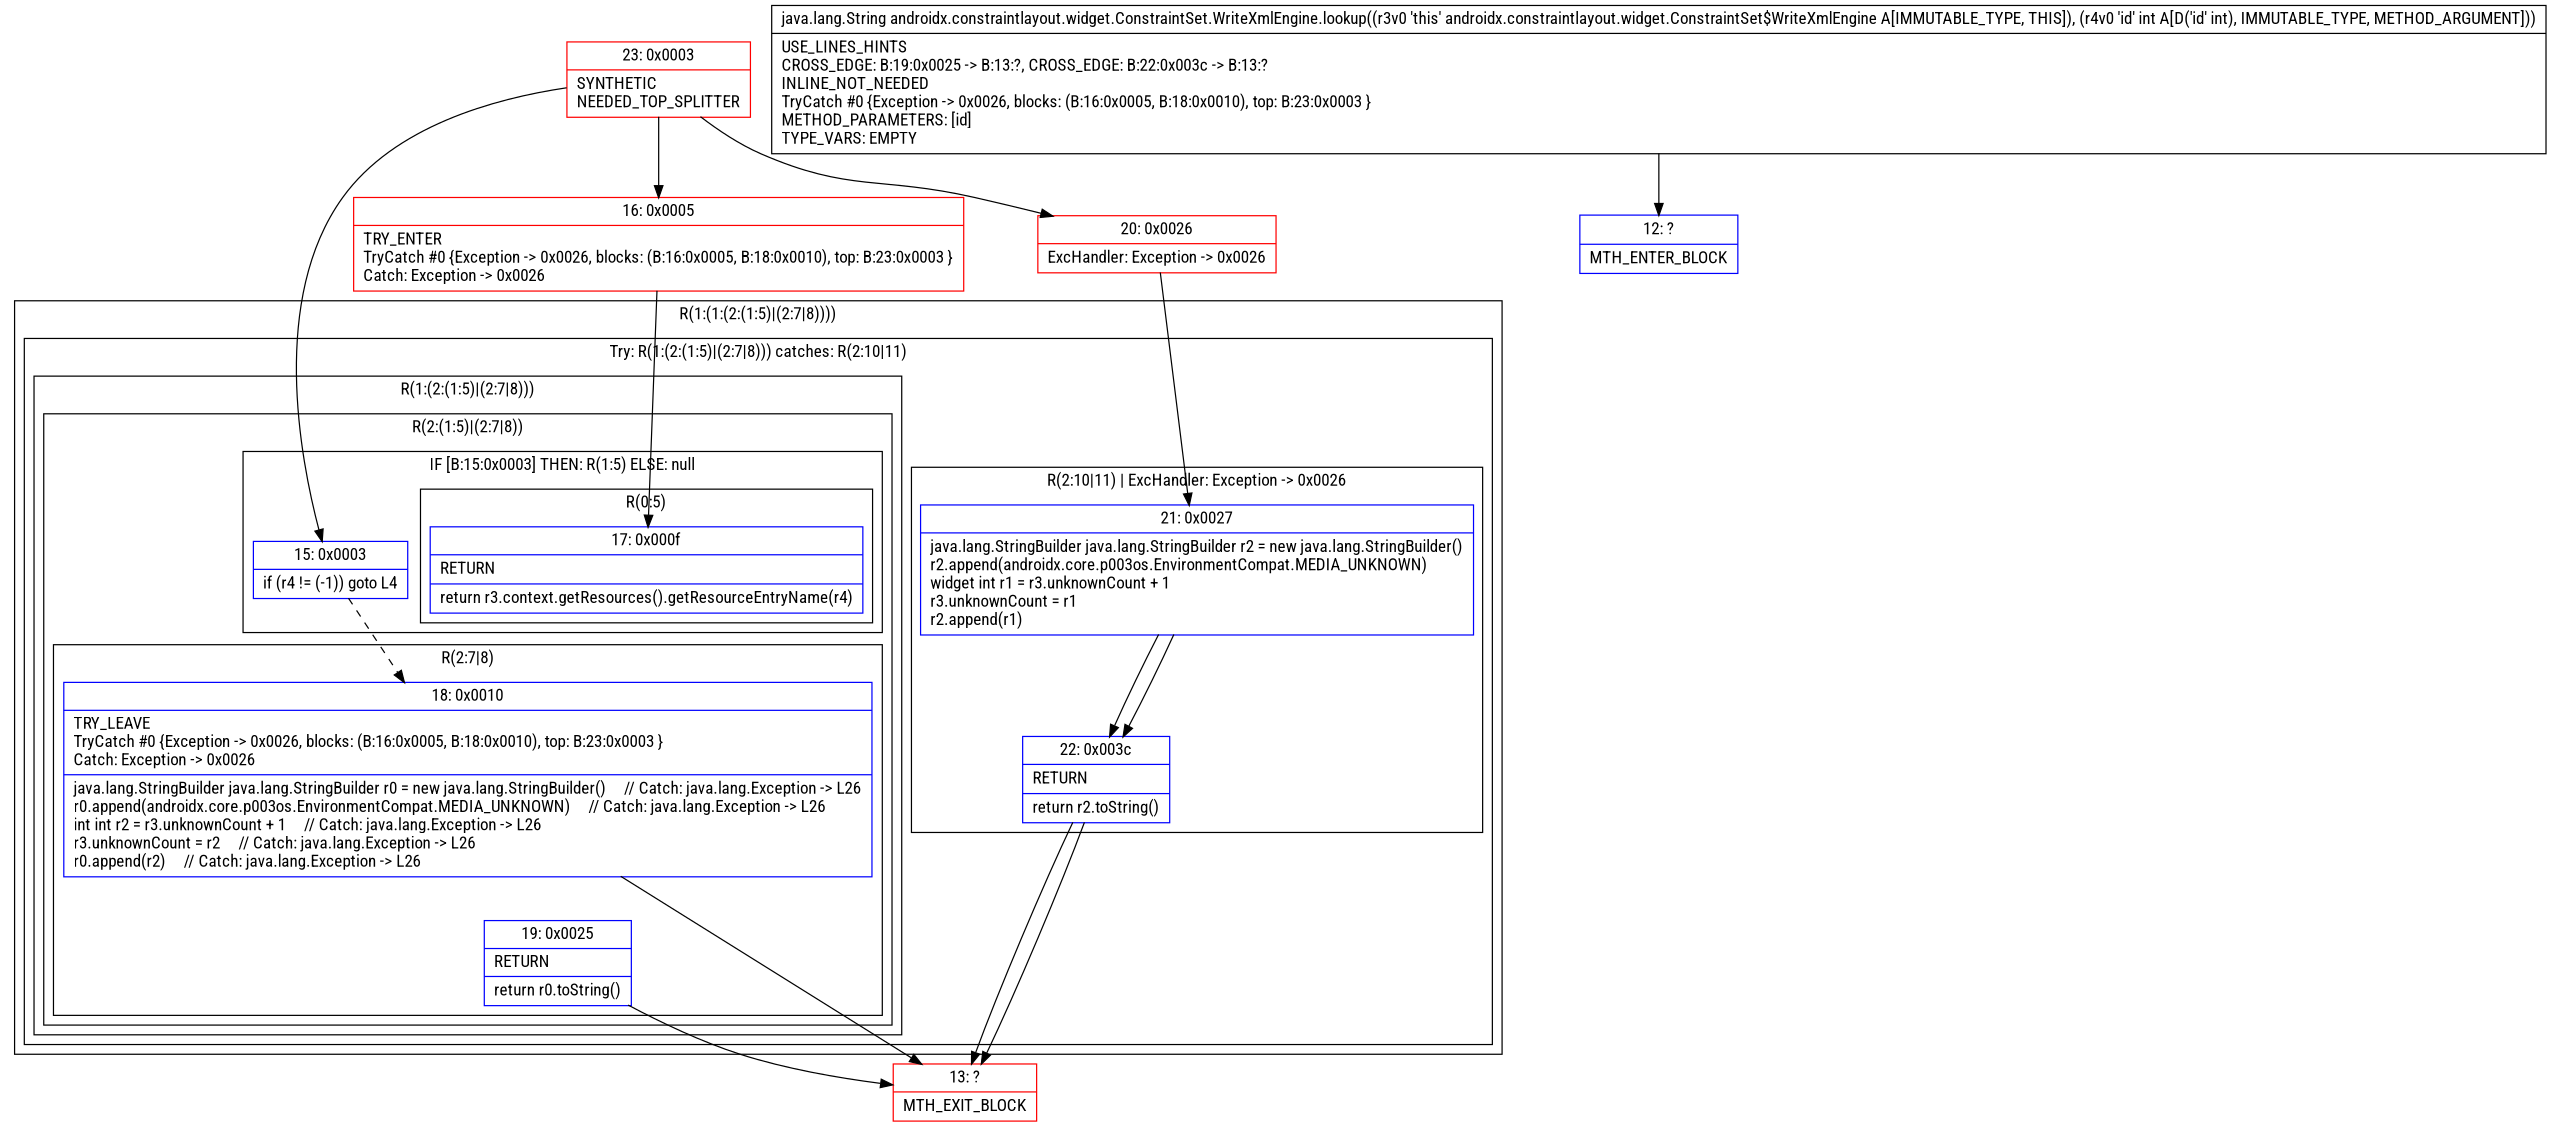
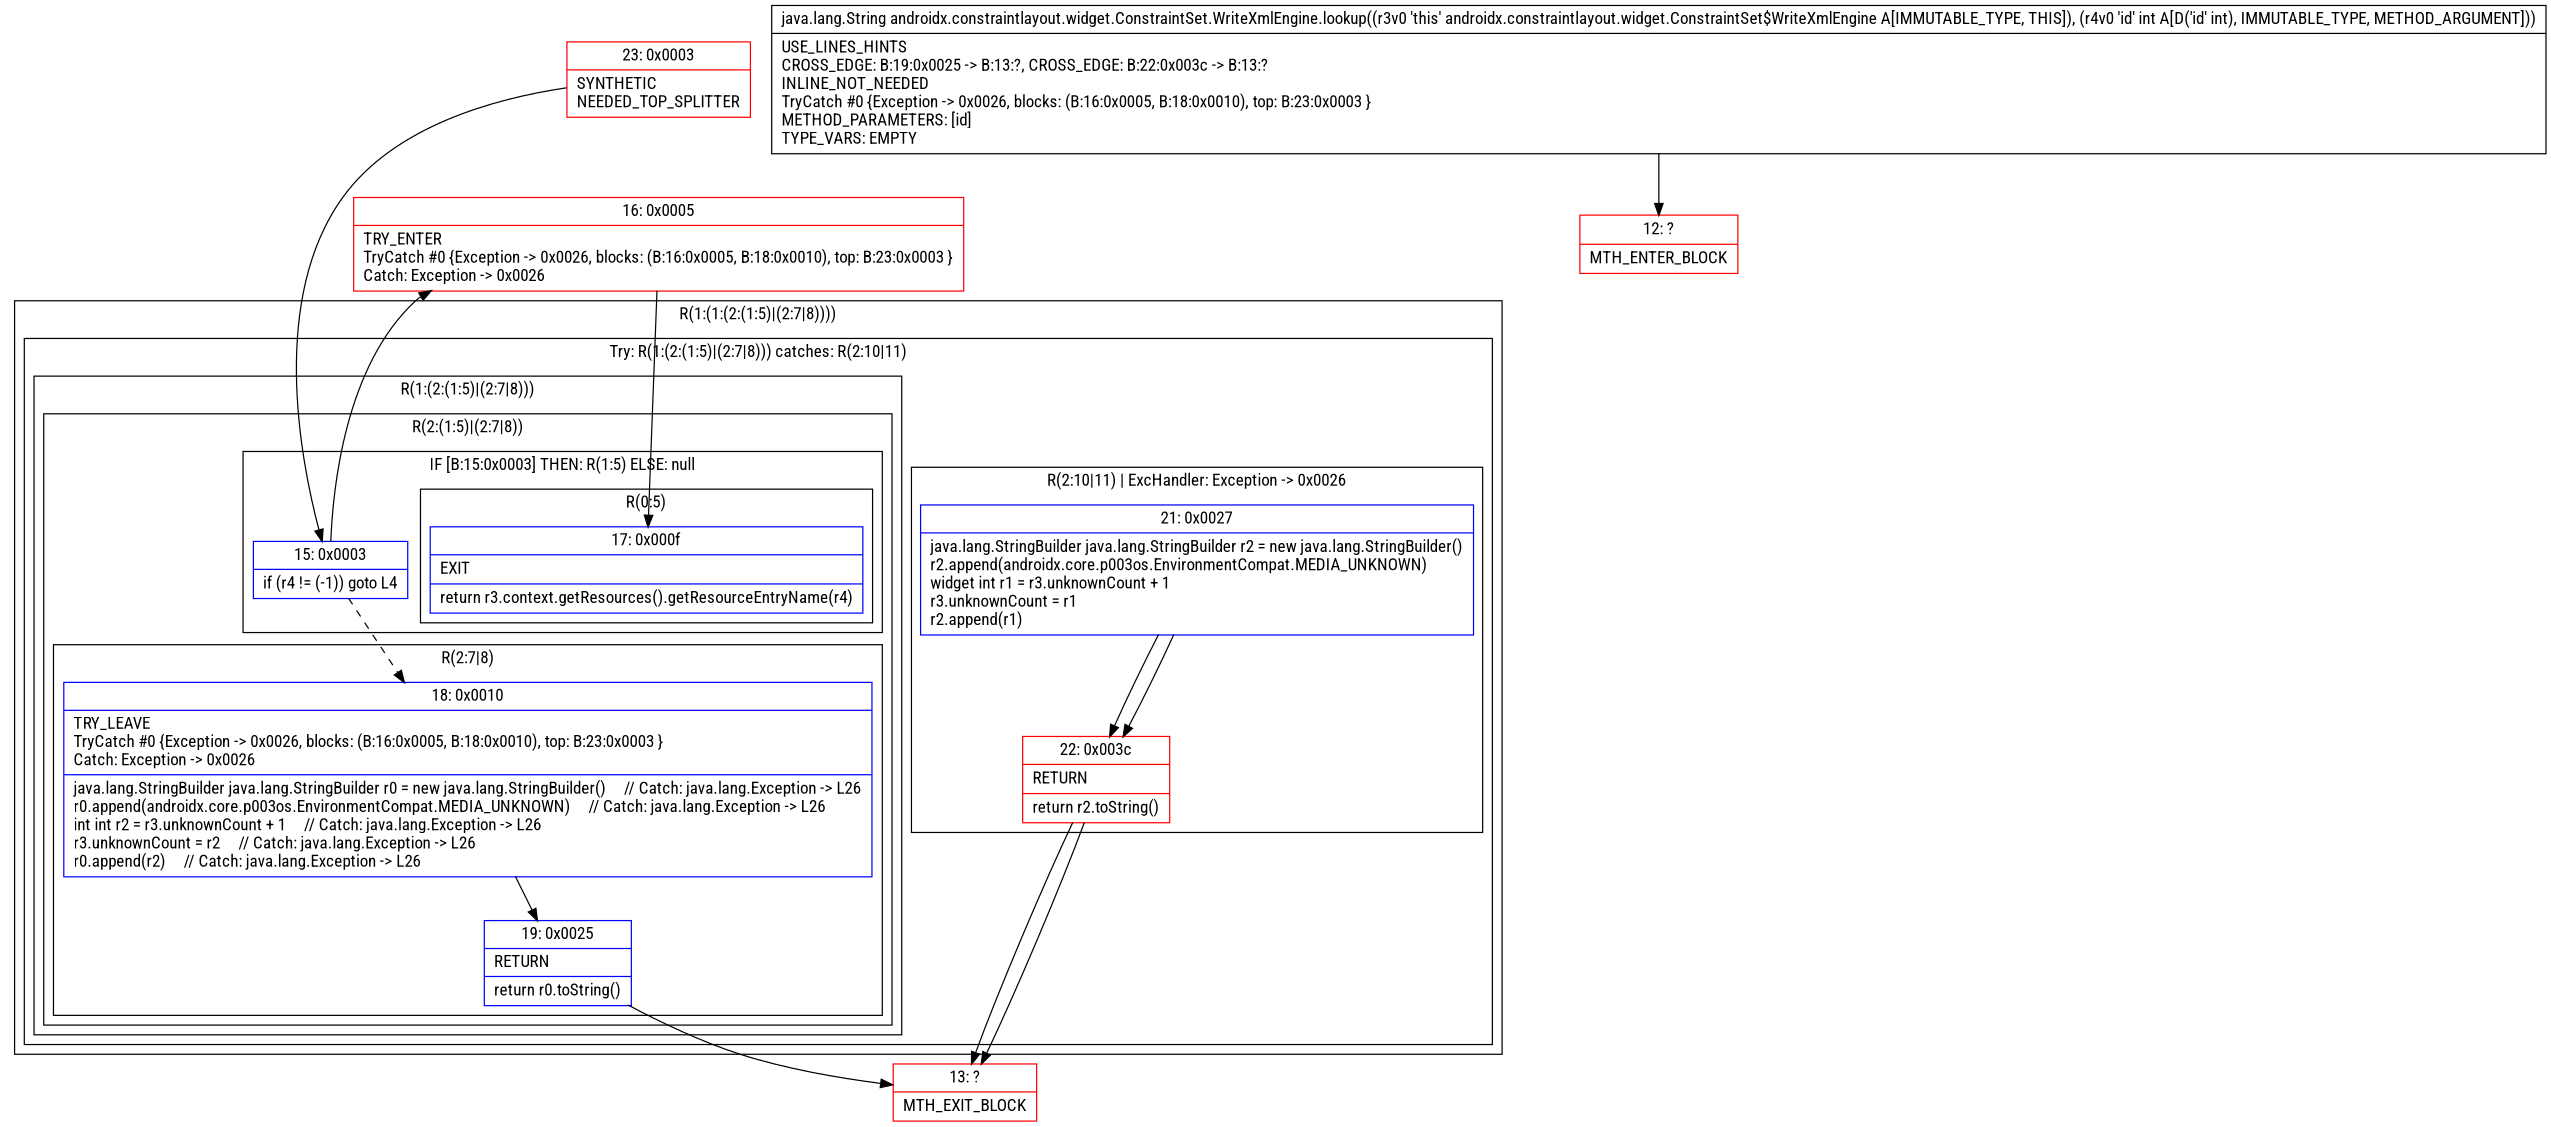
(659, 151) -> (354, 404)
(1157, 244) -> none
(1659, 244) -> (1659, 244)
(468, 569) -> (455, 569)
(1096, 780) -> (1096, 780)
(766, 967) -> (524, 893)
